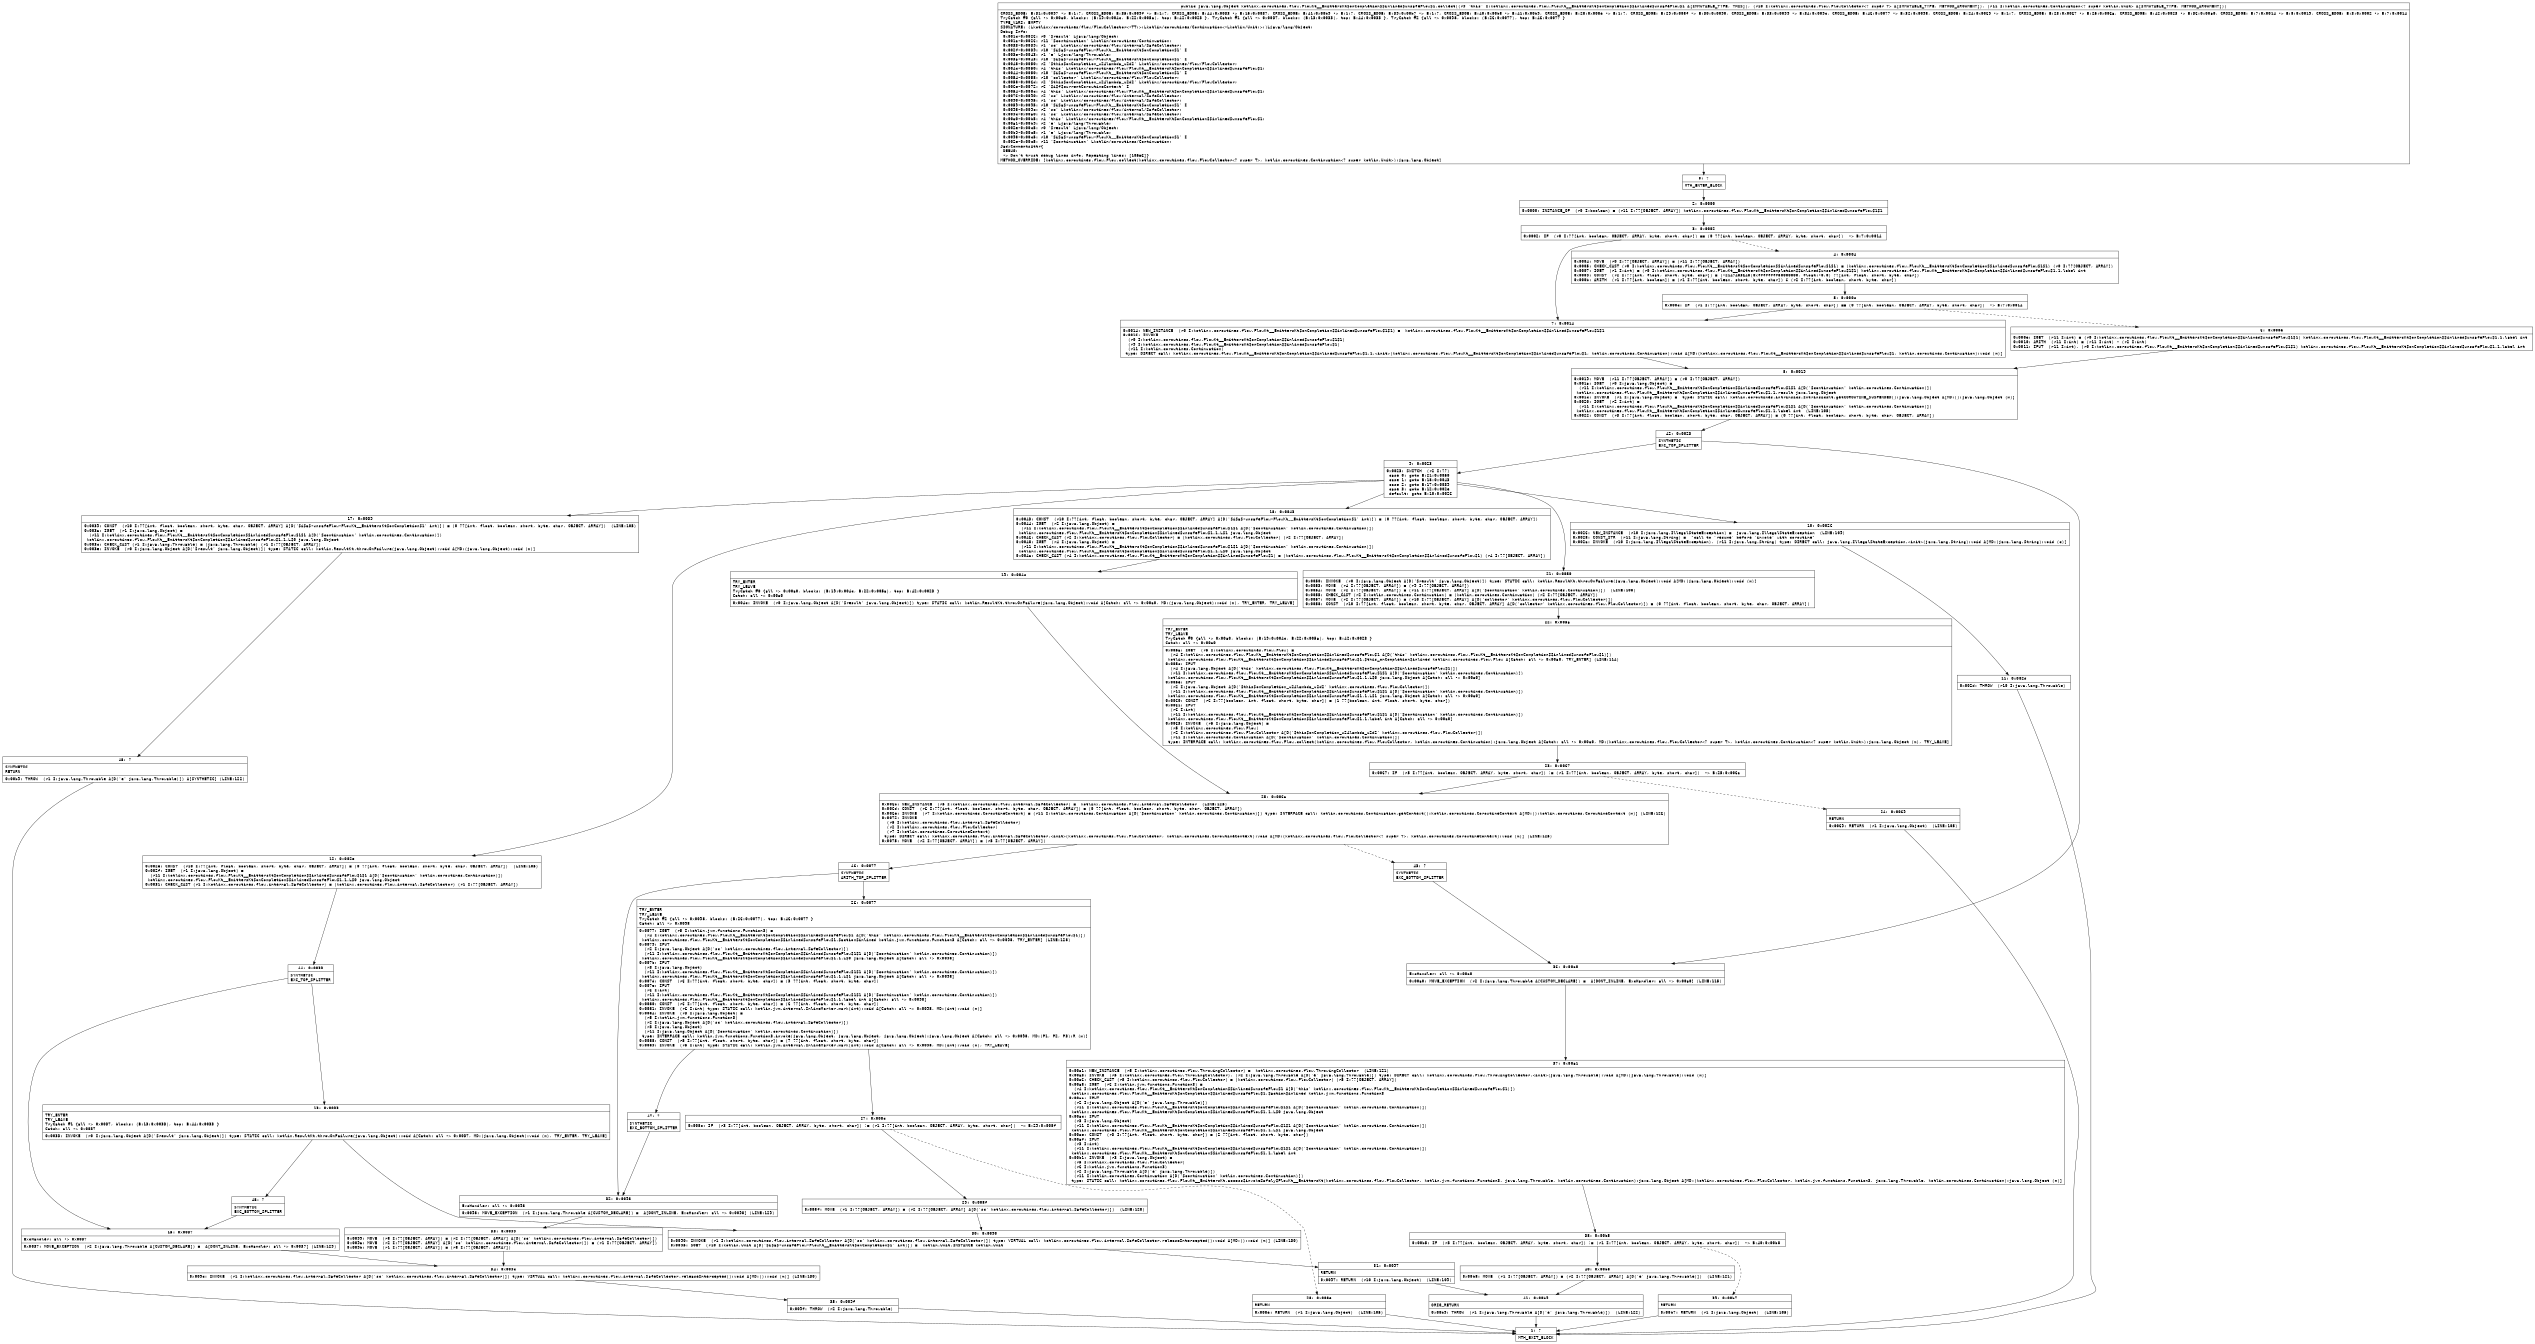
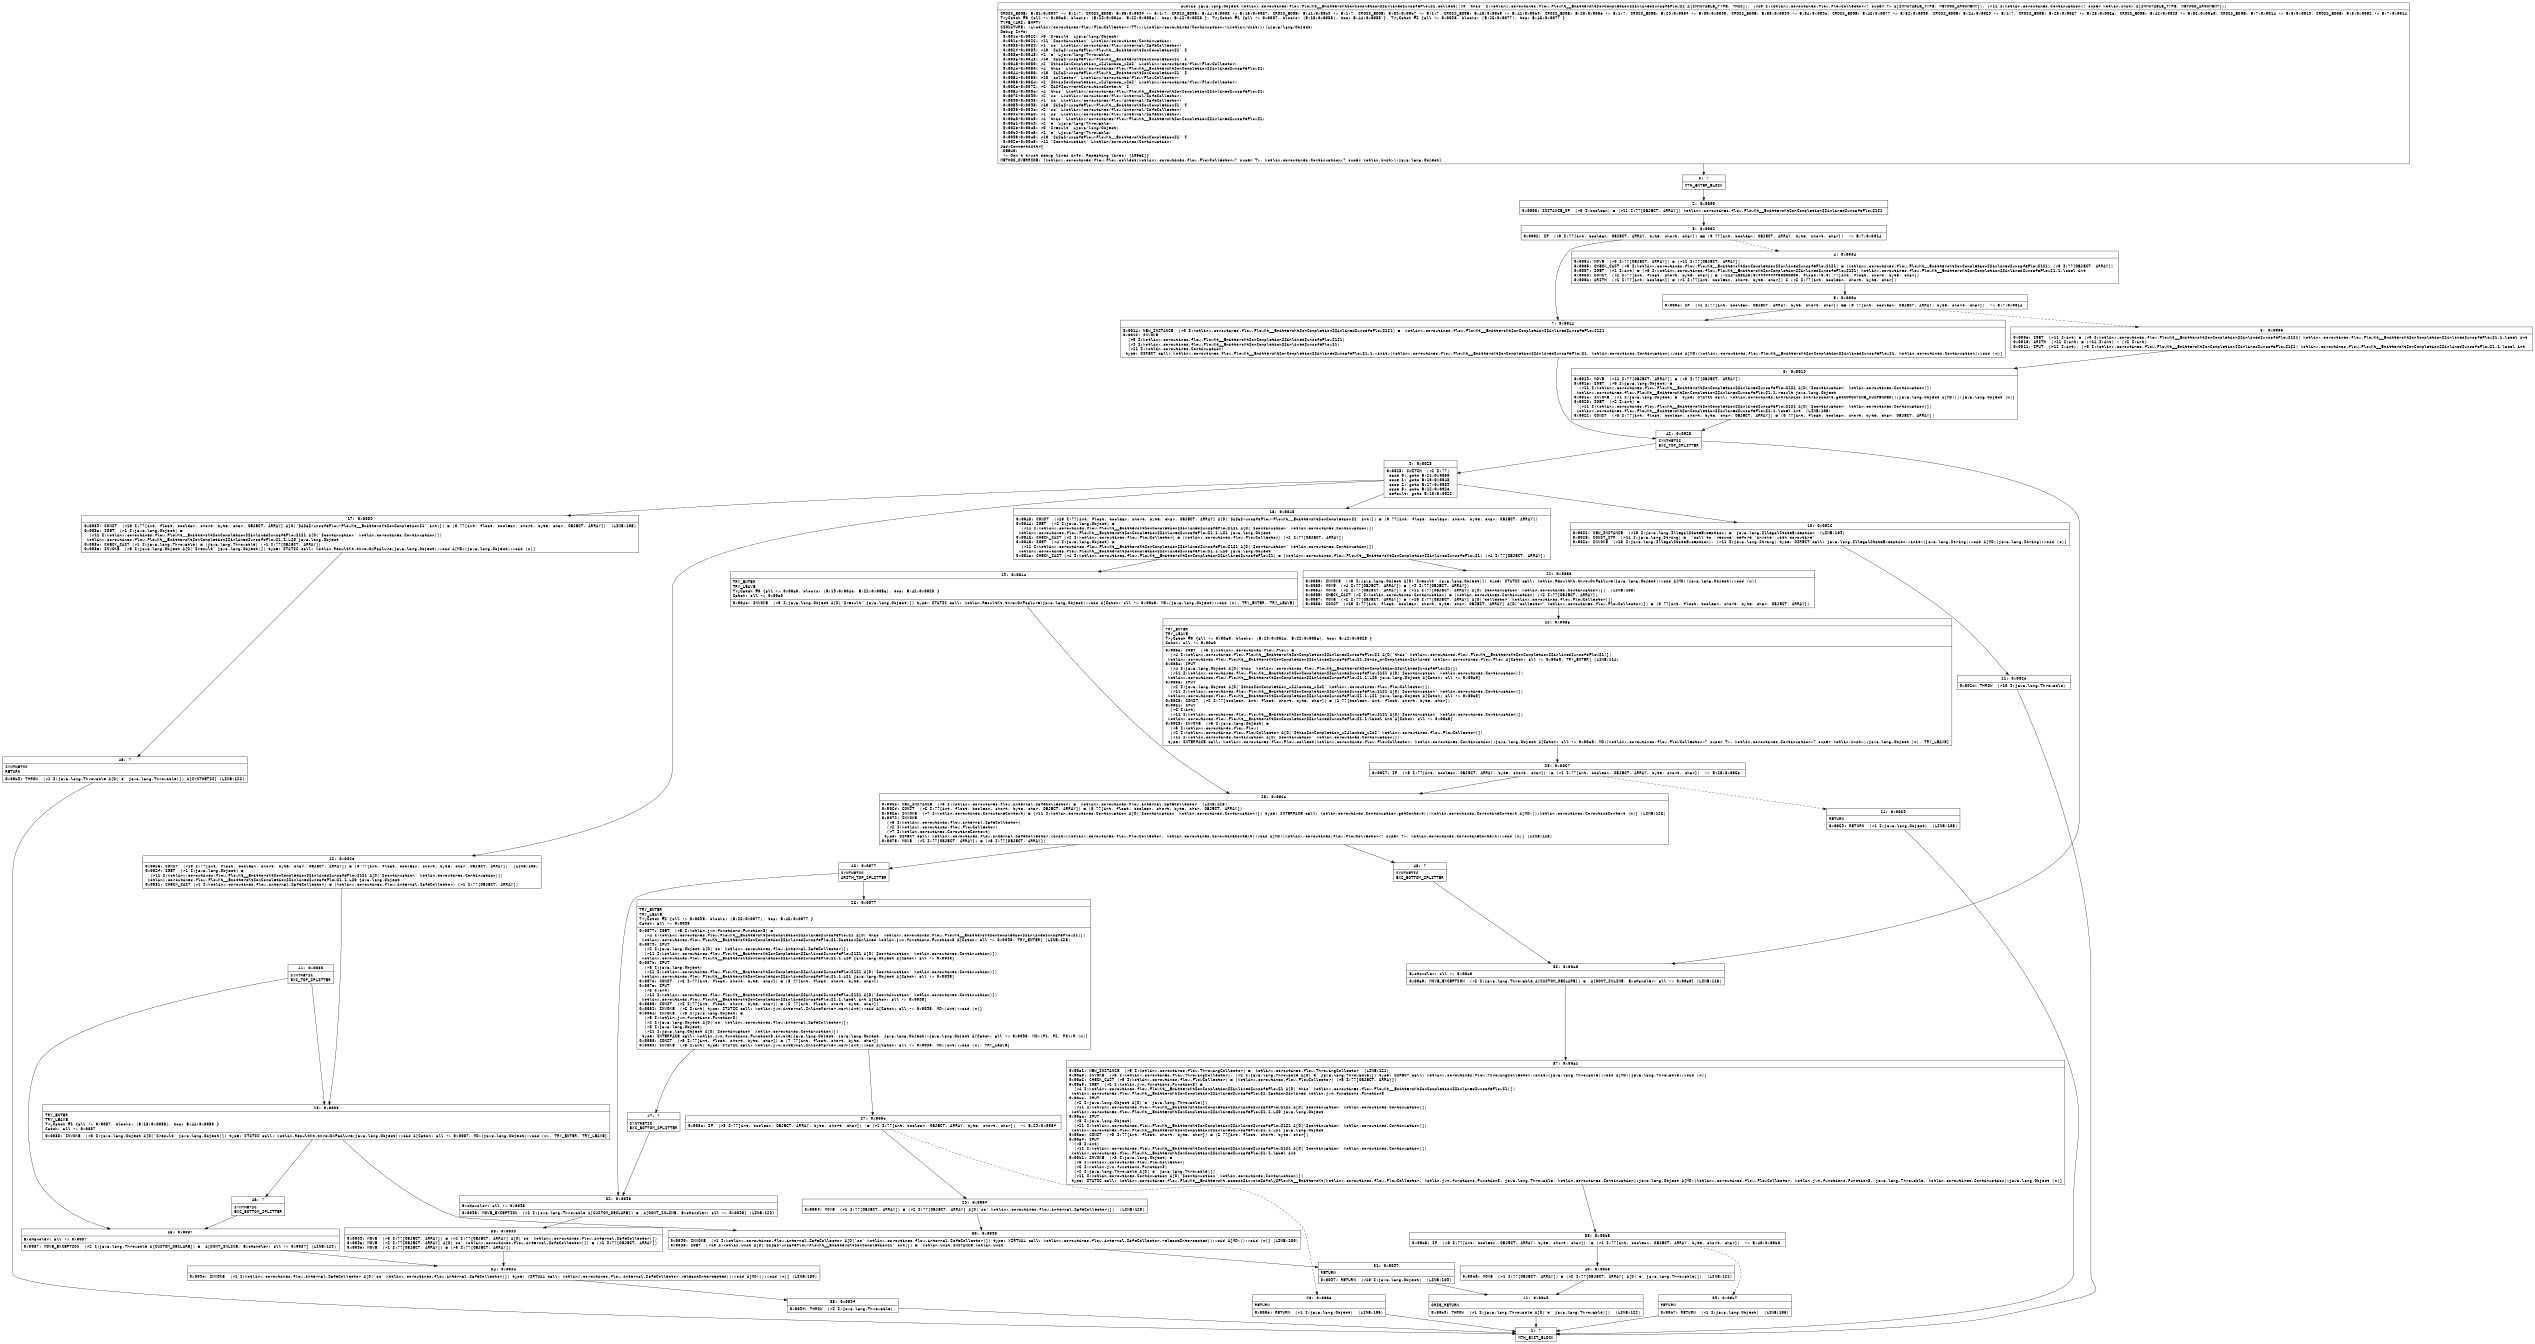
(1663, 362) -> (1578, 425)
(1537, 499) -> (1436, 565)
(1368, 853) -> (1368, 853)
(326, 925) -> (339, 995)
